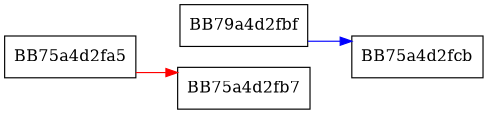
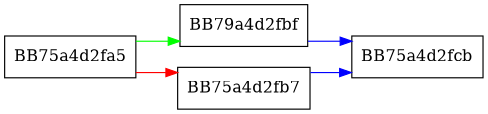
none -> (152, 41)
none -> (325, 73)
